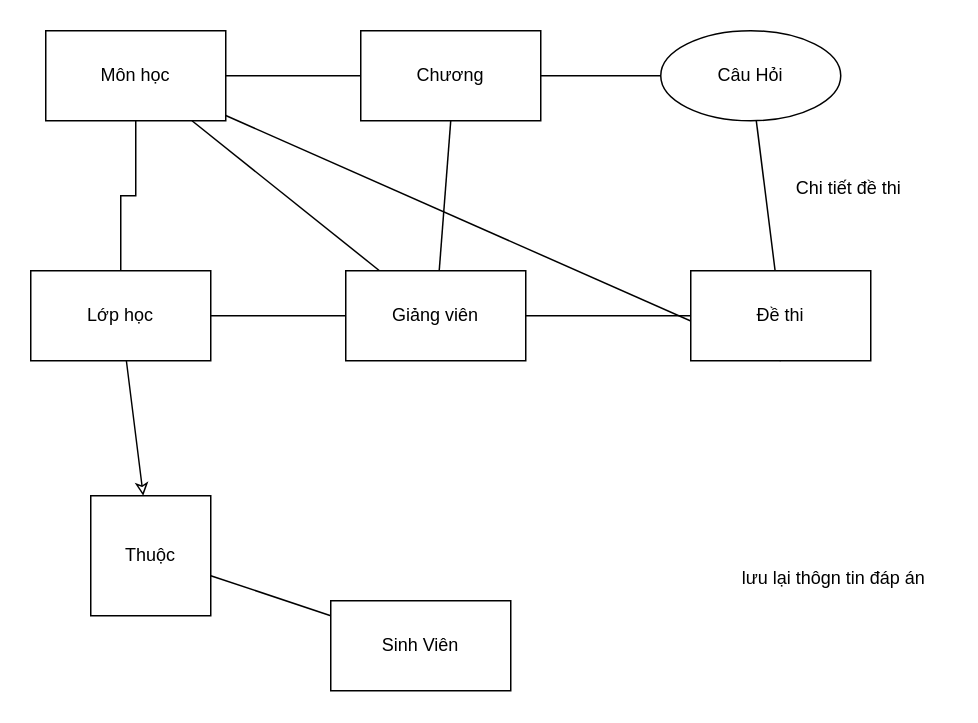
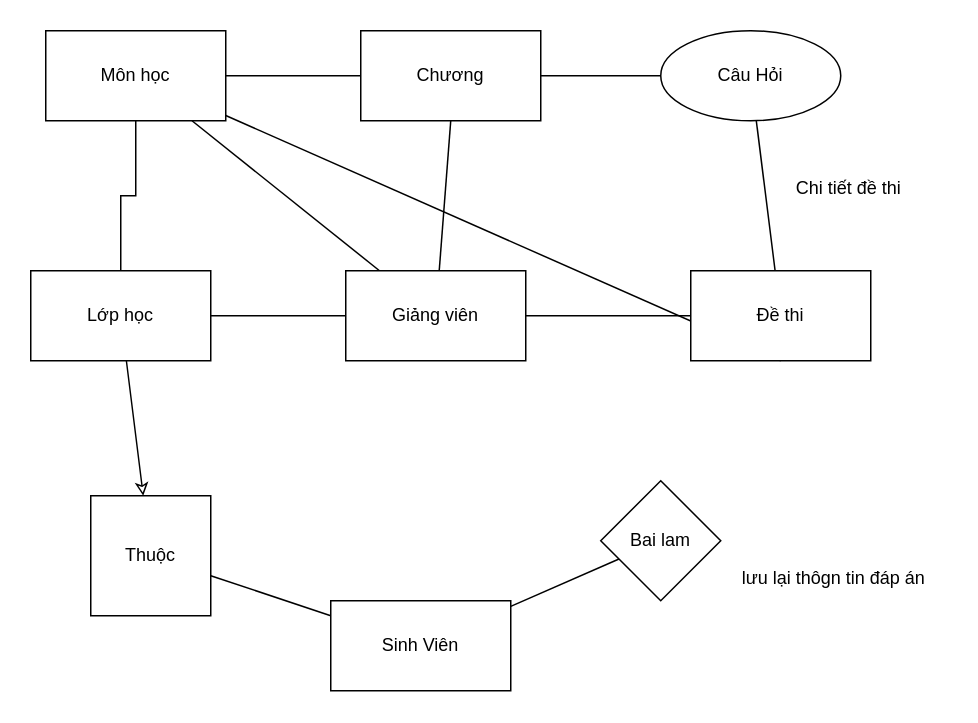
none -> (661, 541)
none -> (565, 583)
